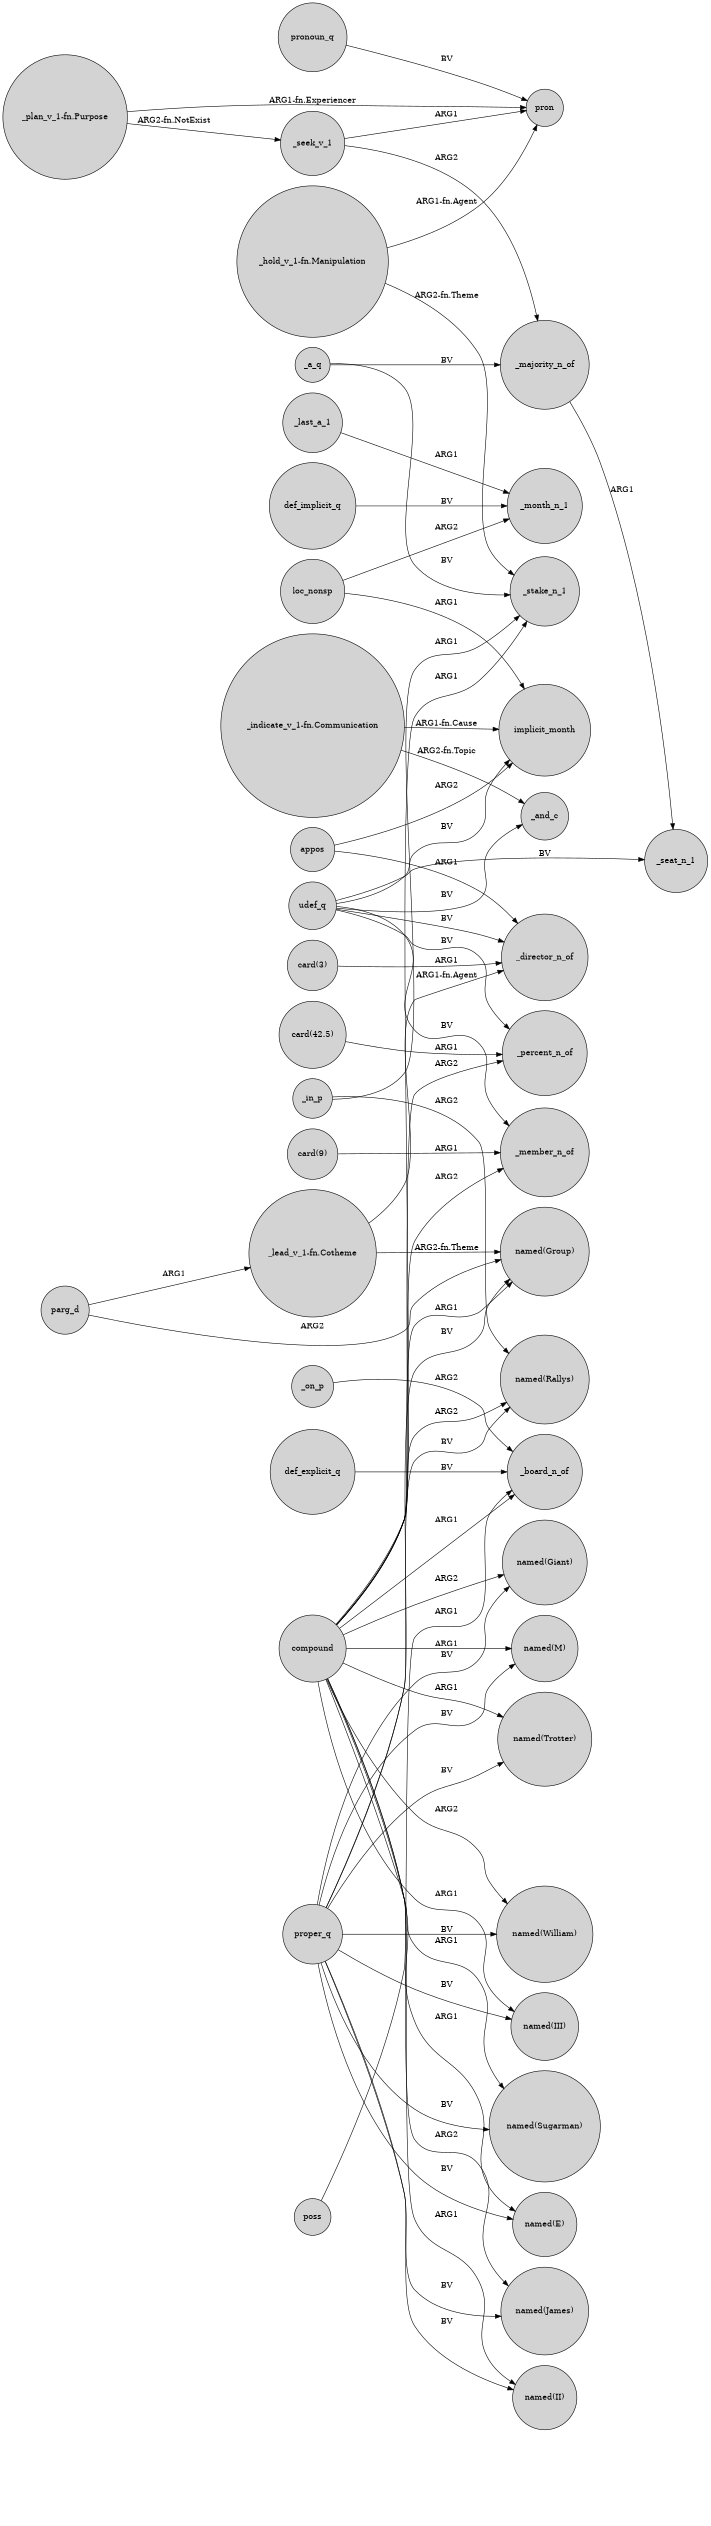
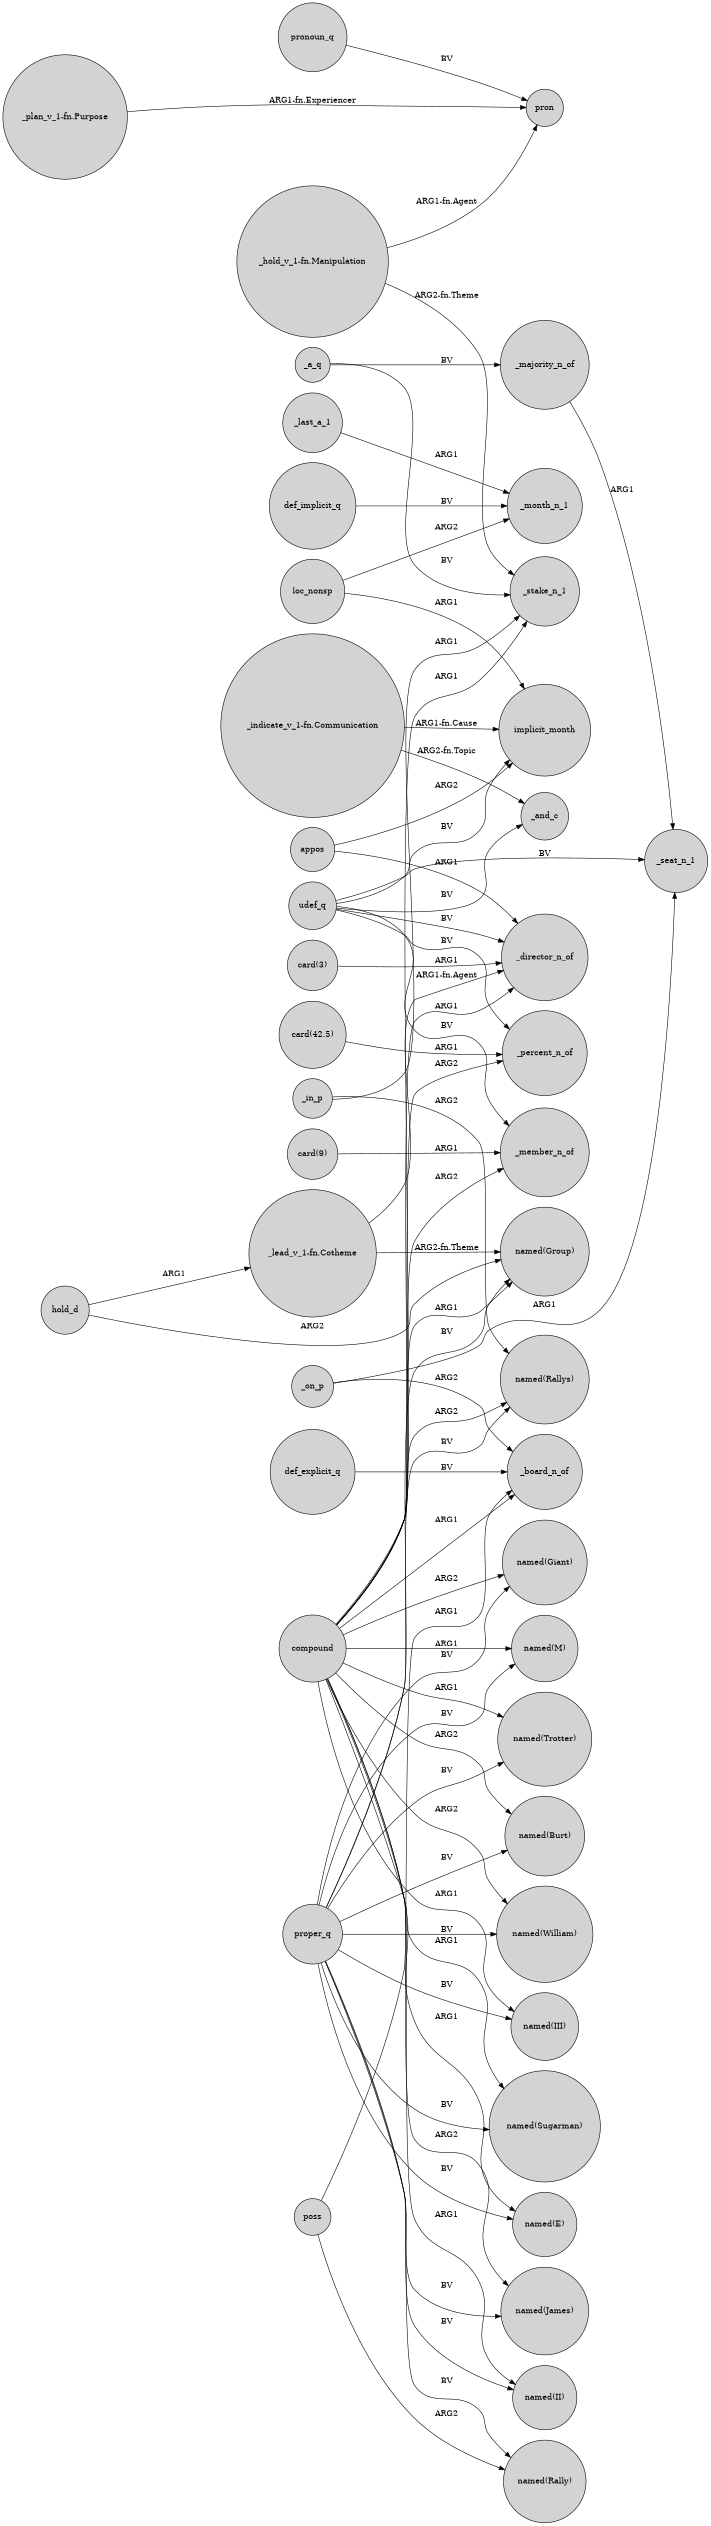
(313, 143) -> none
none -> (630, 1249)
none -> (406, 1281)
(65, 1310) -> (65, 1310)
none -> (545, 1836)
none -> (545, 2481)
